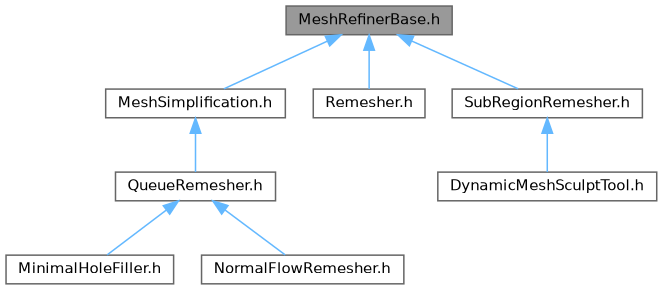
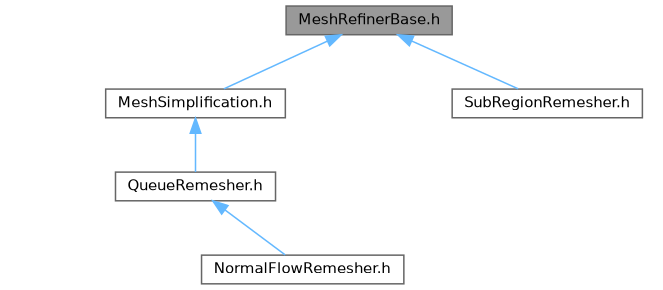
(369, 103) -> none
(547, 186) -> none
(90, 269) -> none
